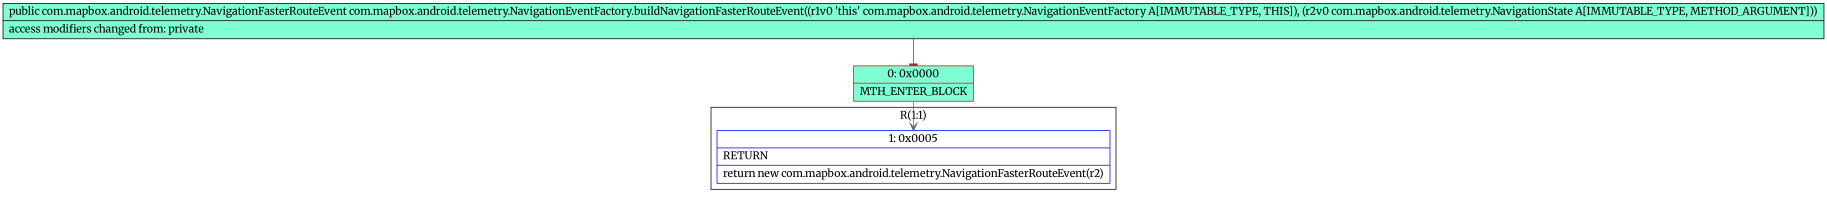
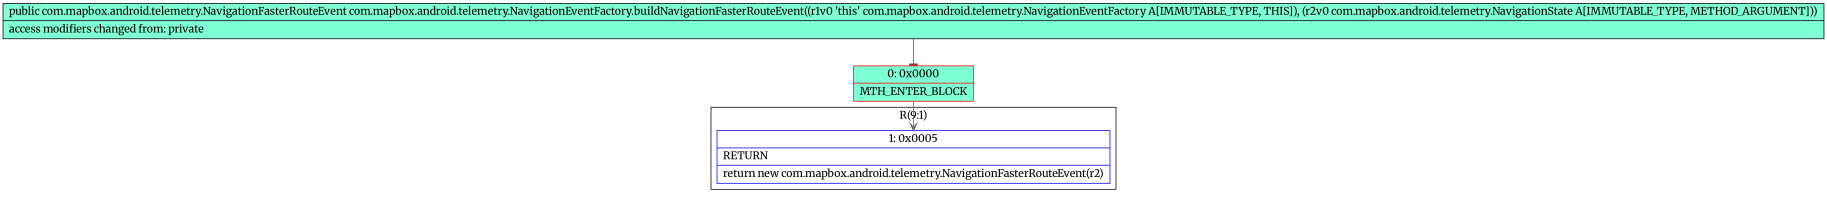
(913, 116) -> (913, 116)
